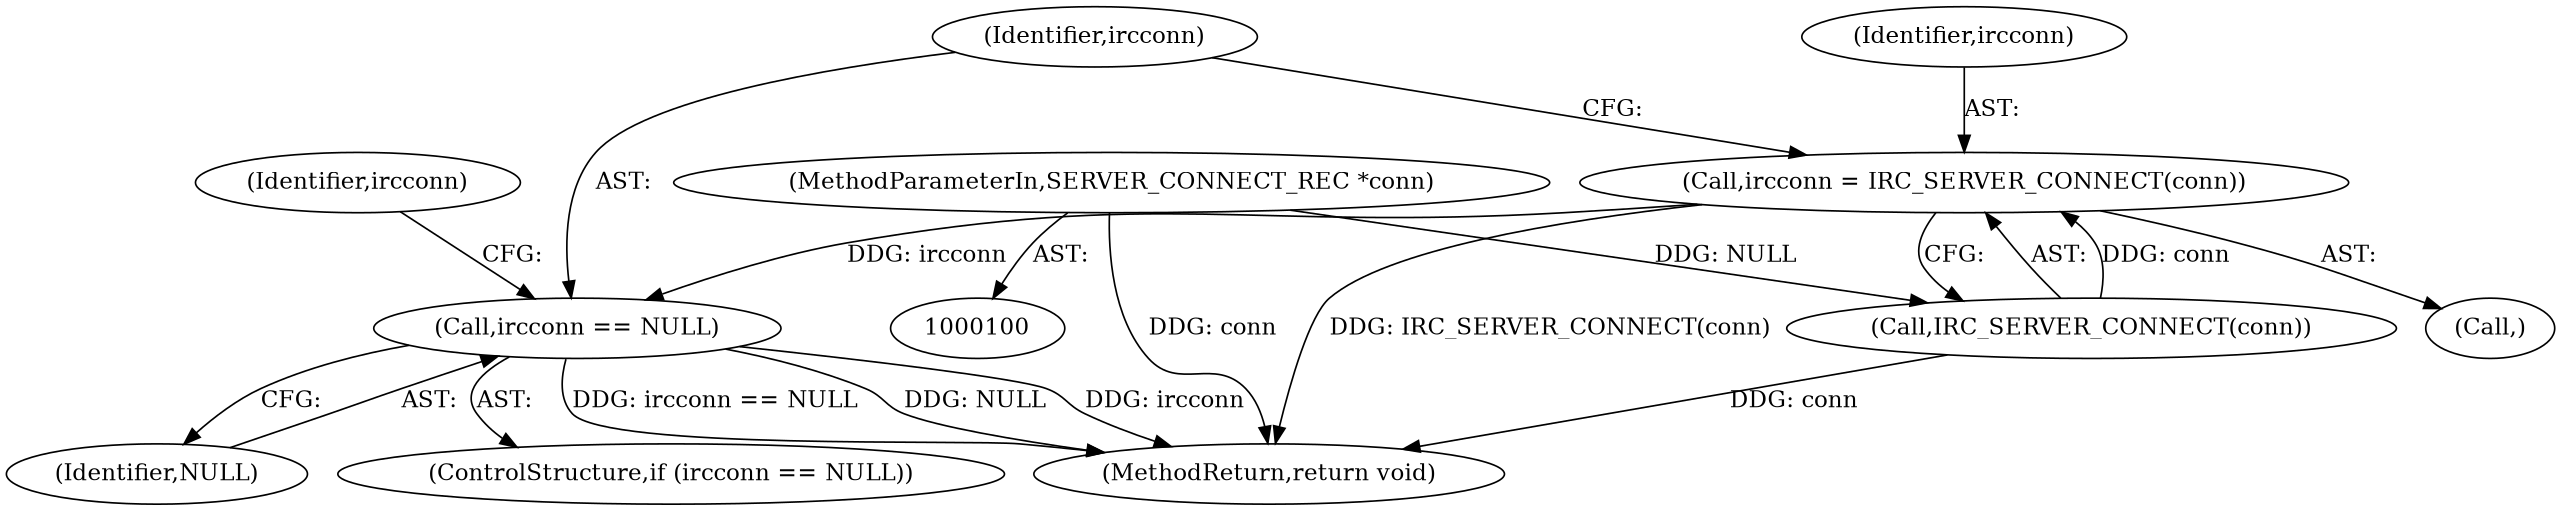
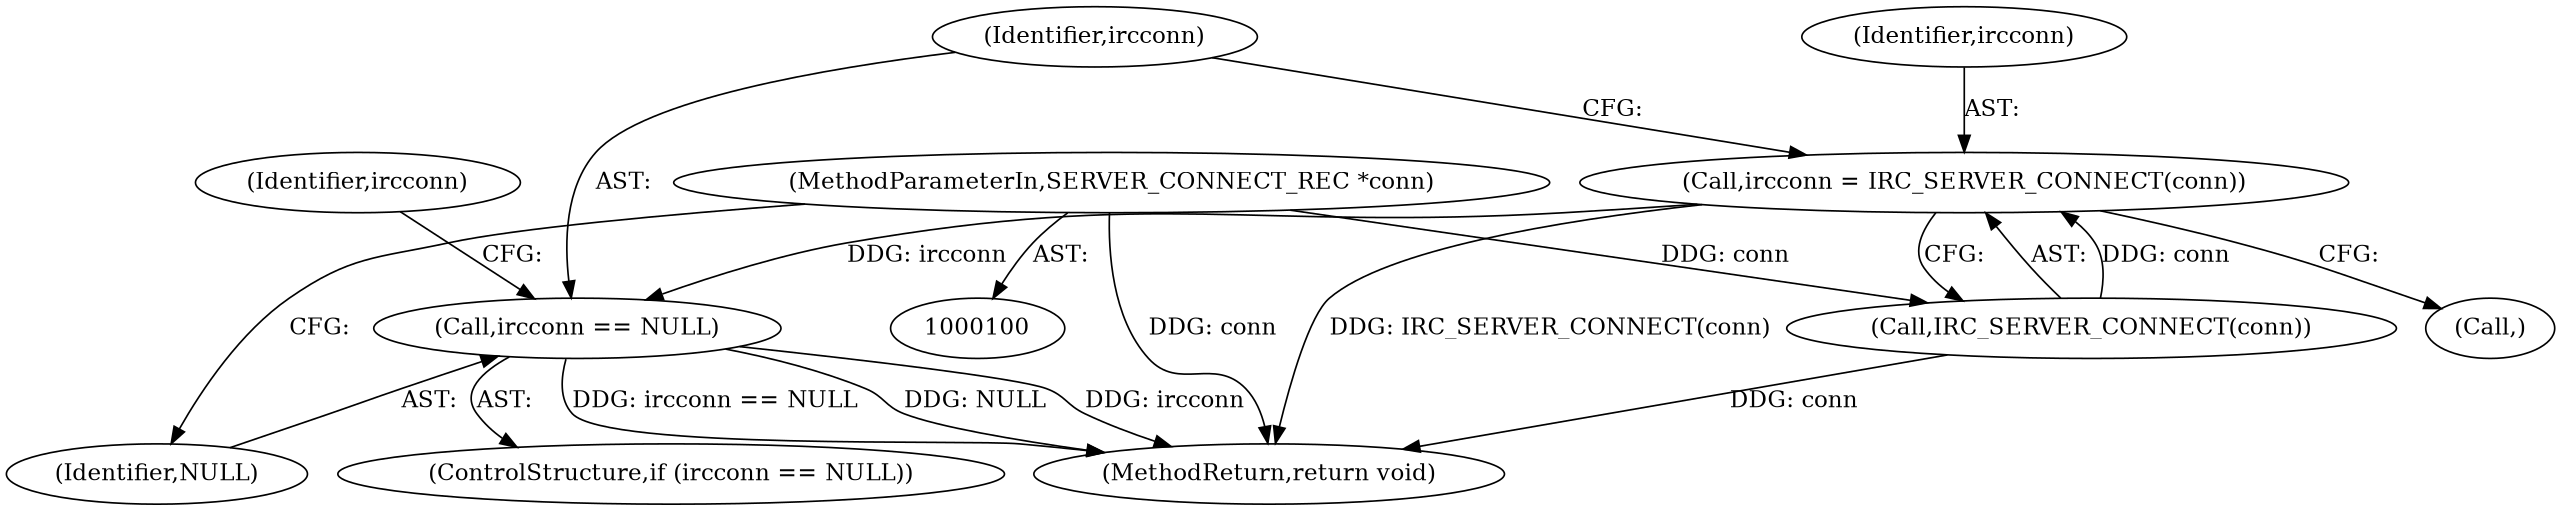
(1726, 255) -> (1726, 255)
(2353, 255) -> (2353, 255)
(296, 374) -> (474, 238)
